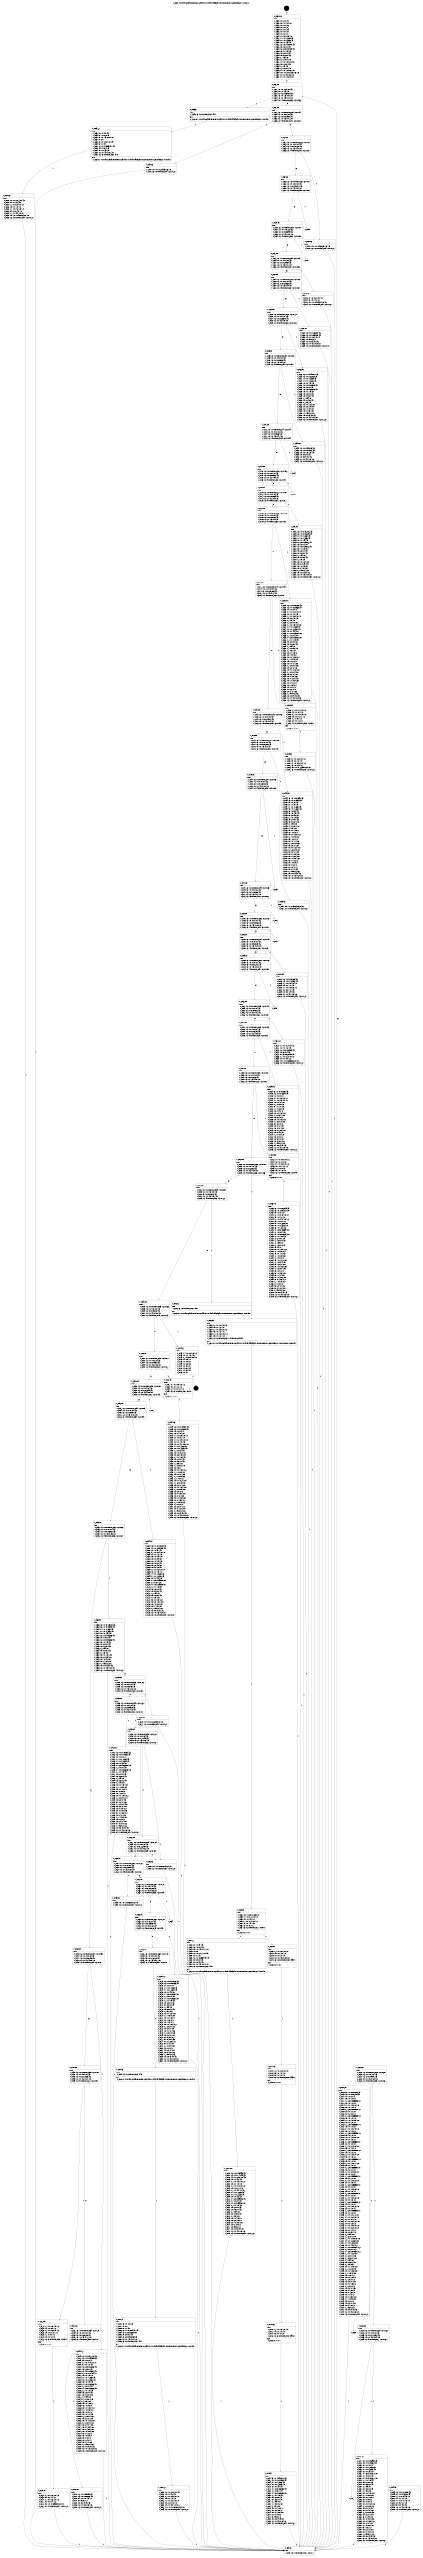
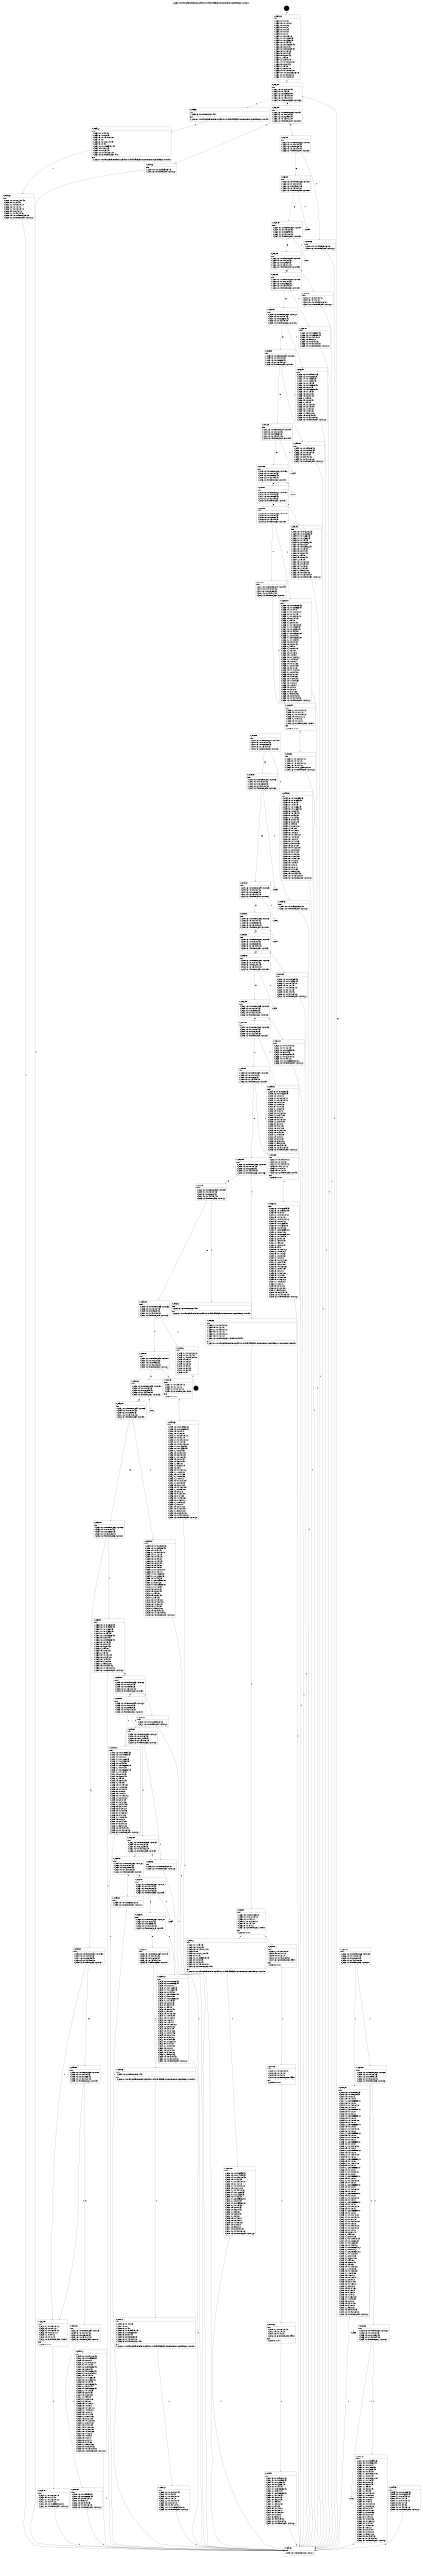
(268, 717) -> none
none -> (355, 1956)
(104, 2157) -> (56, 2140)
